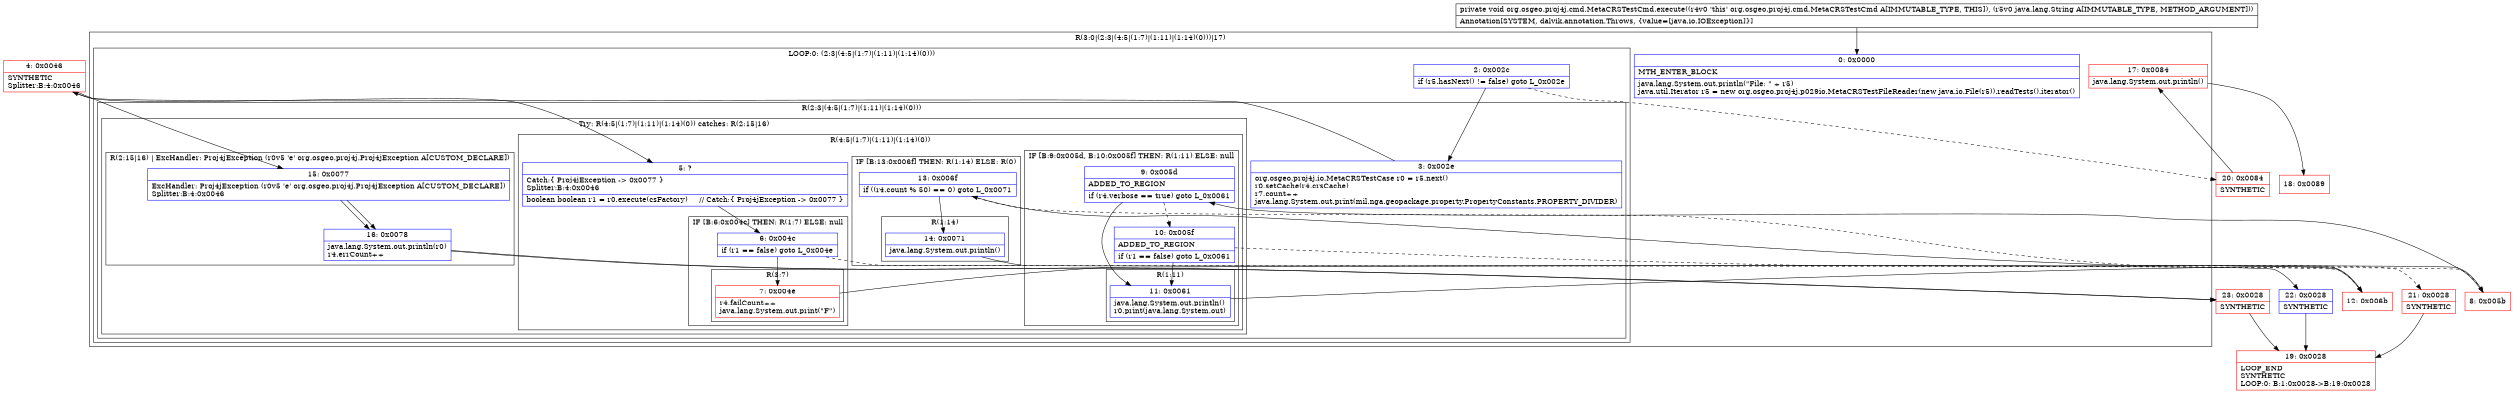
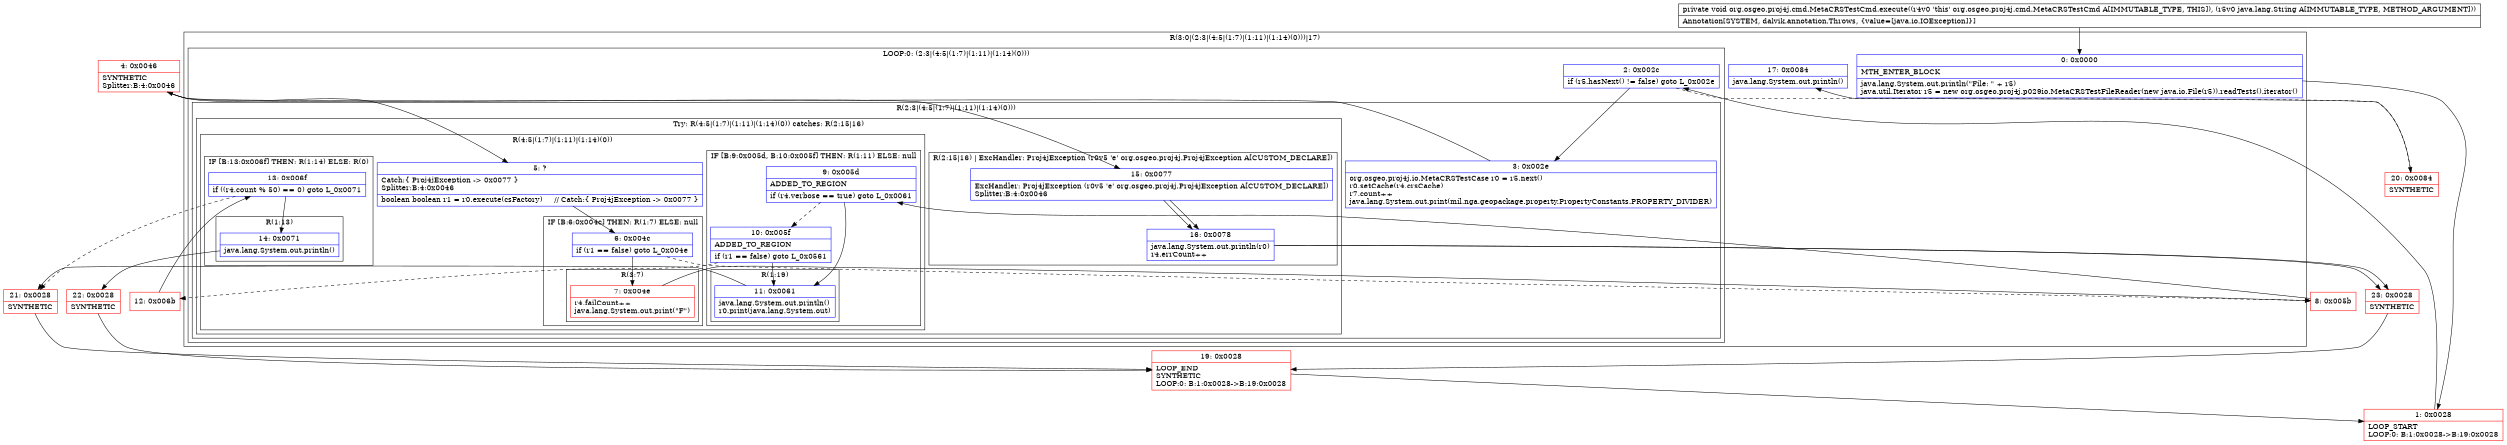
(2148, 76) -> (1788, 76)
(2304, 184) -> none
(945, 223) -> (280, 223)
(1174, 257) -> (771, 257)
(1170, 275) -> (775, 275)
(1798, 278) -> (392, 266)
(2306, 301) -> (94, 301)
none -> (2434, 425)
